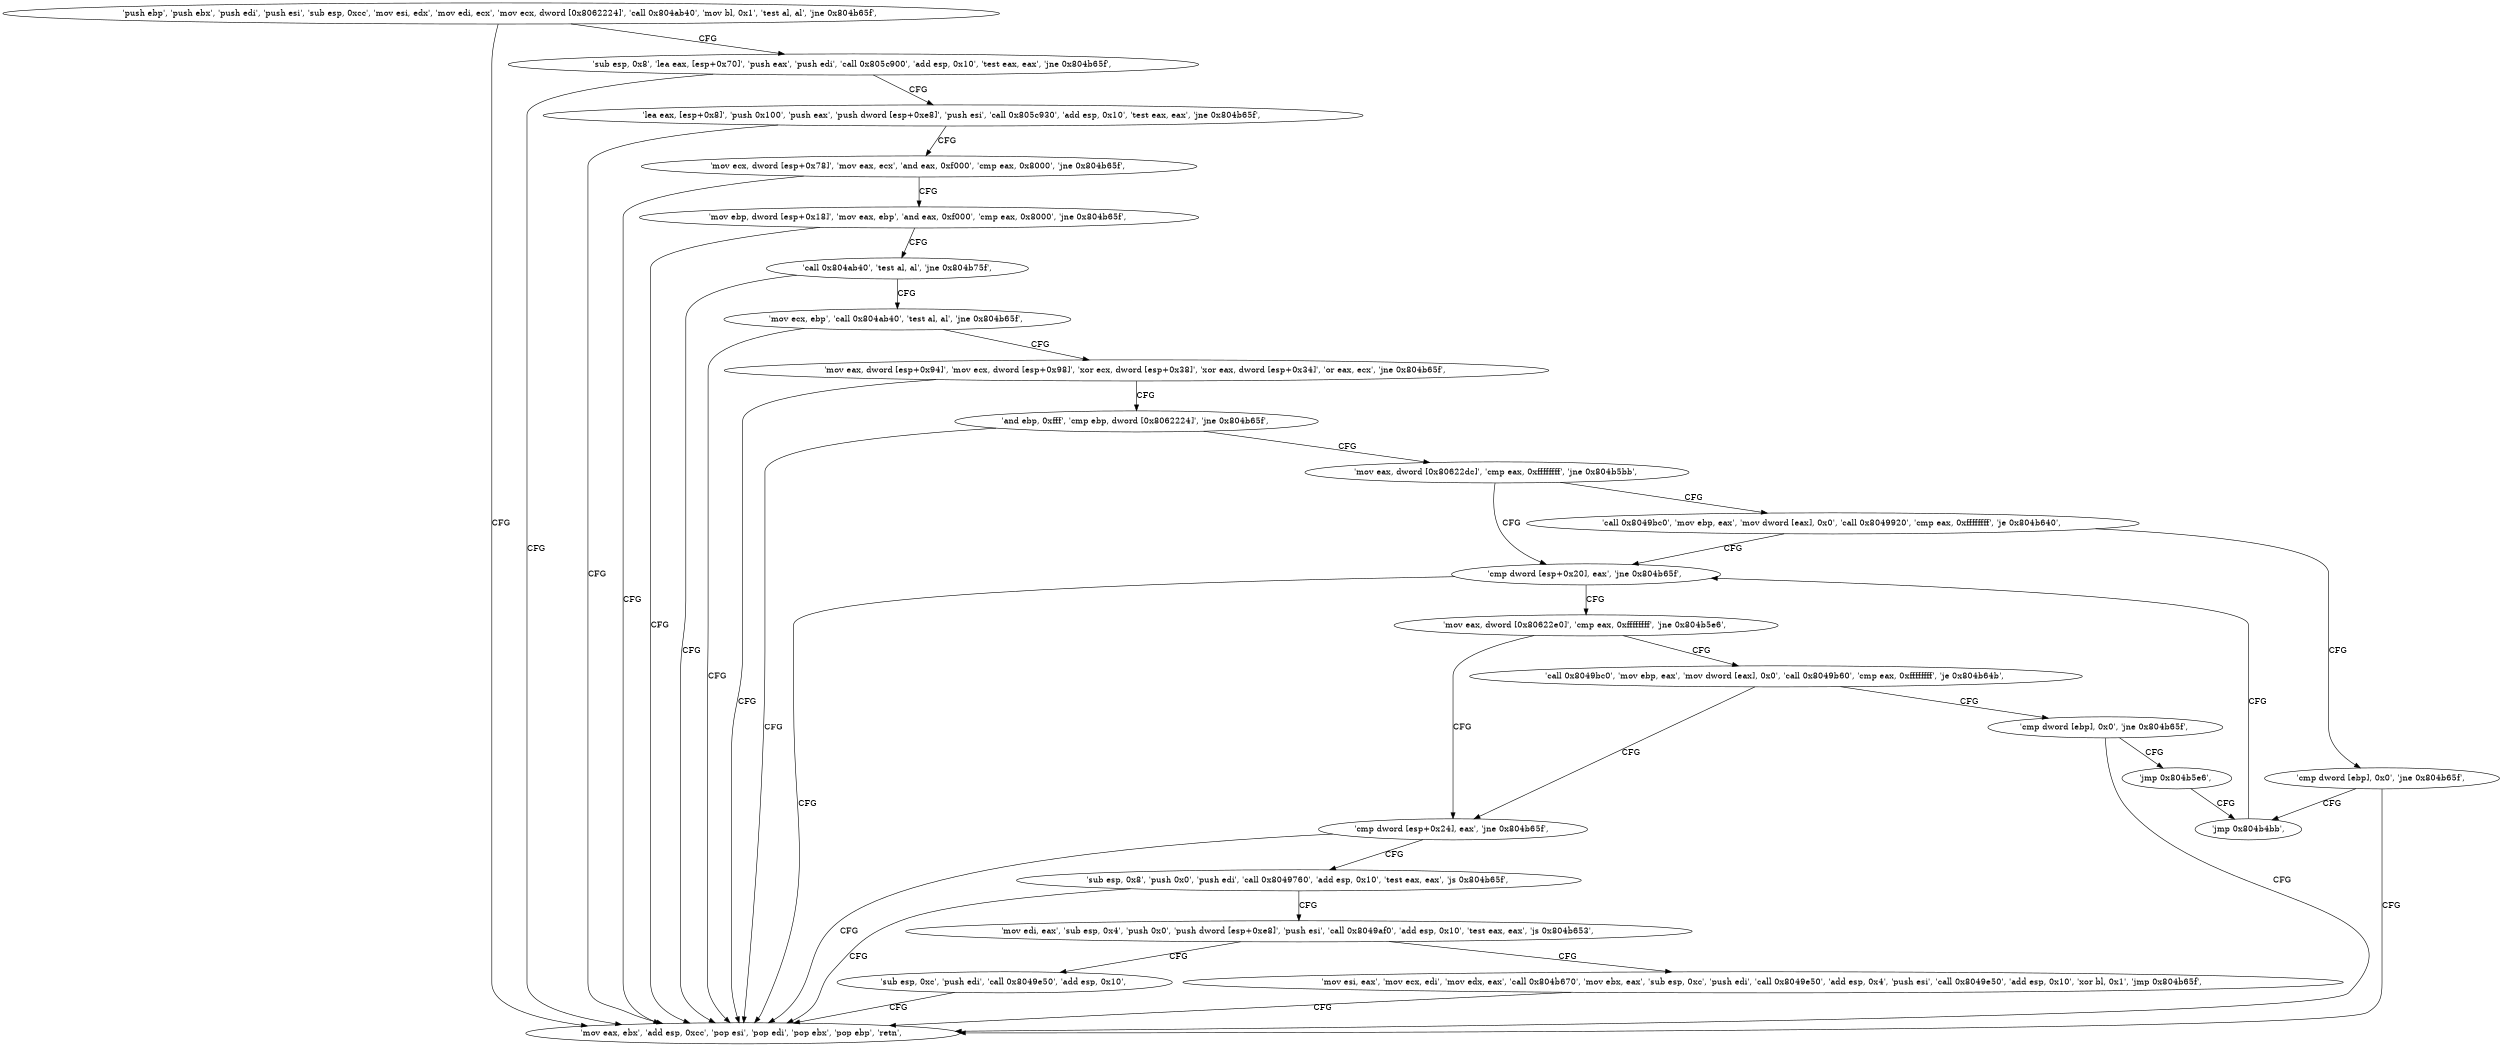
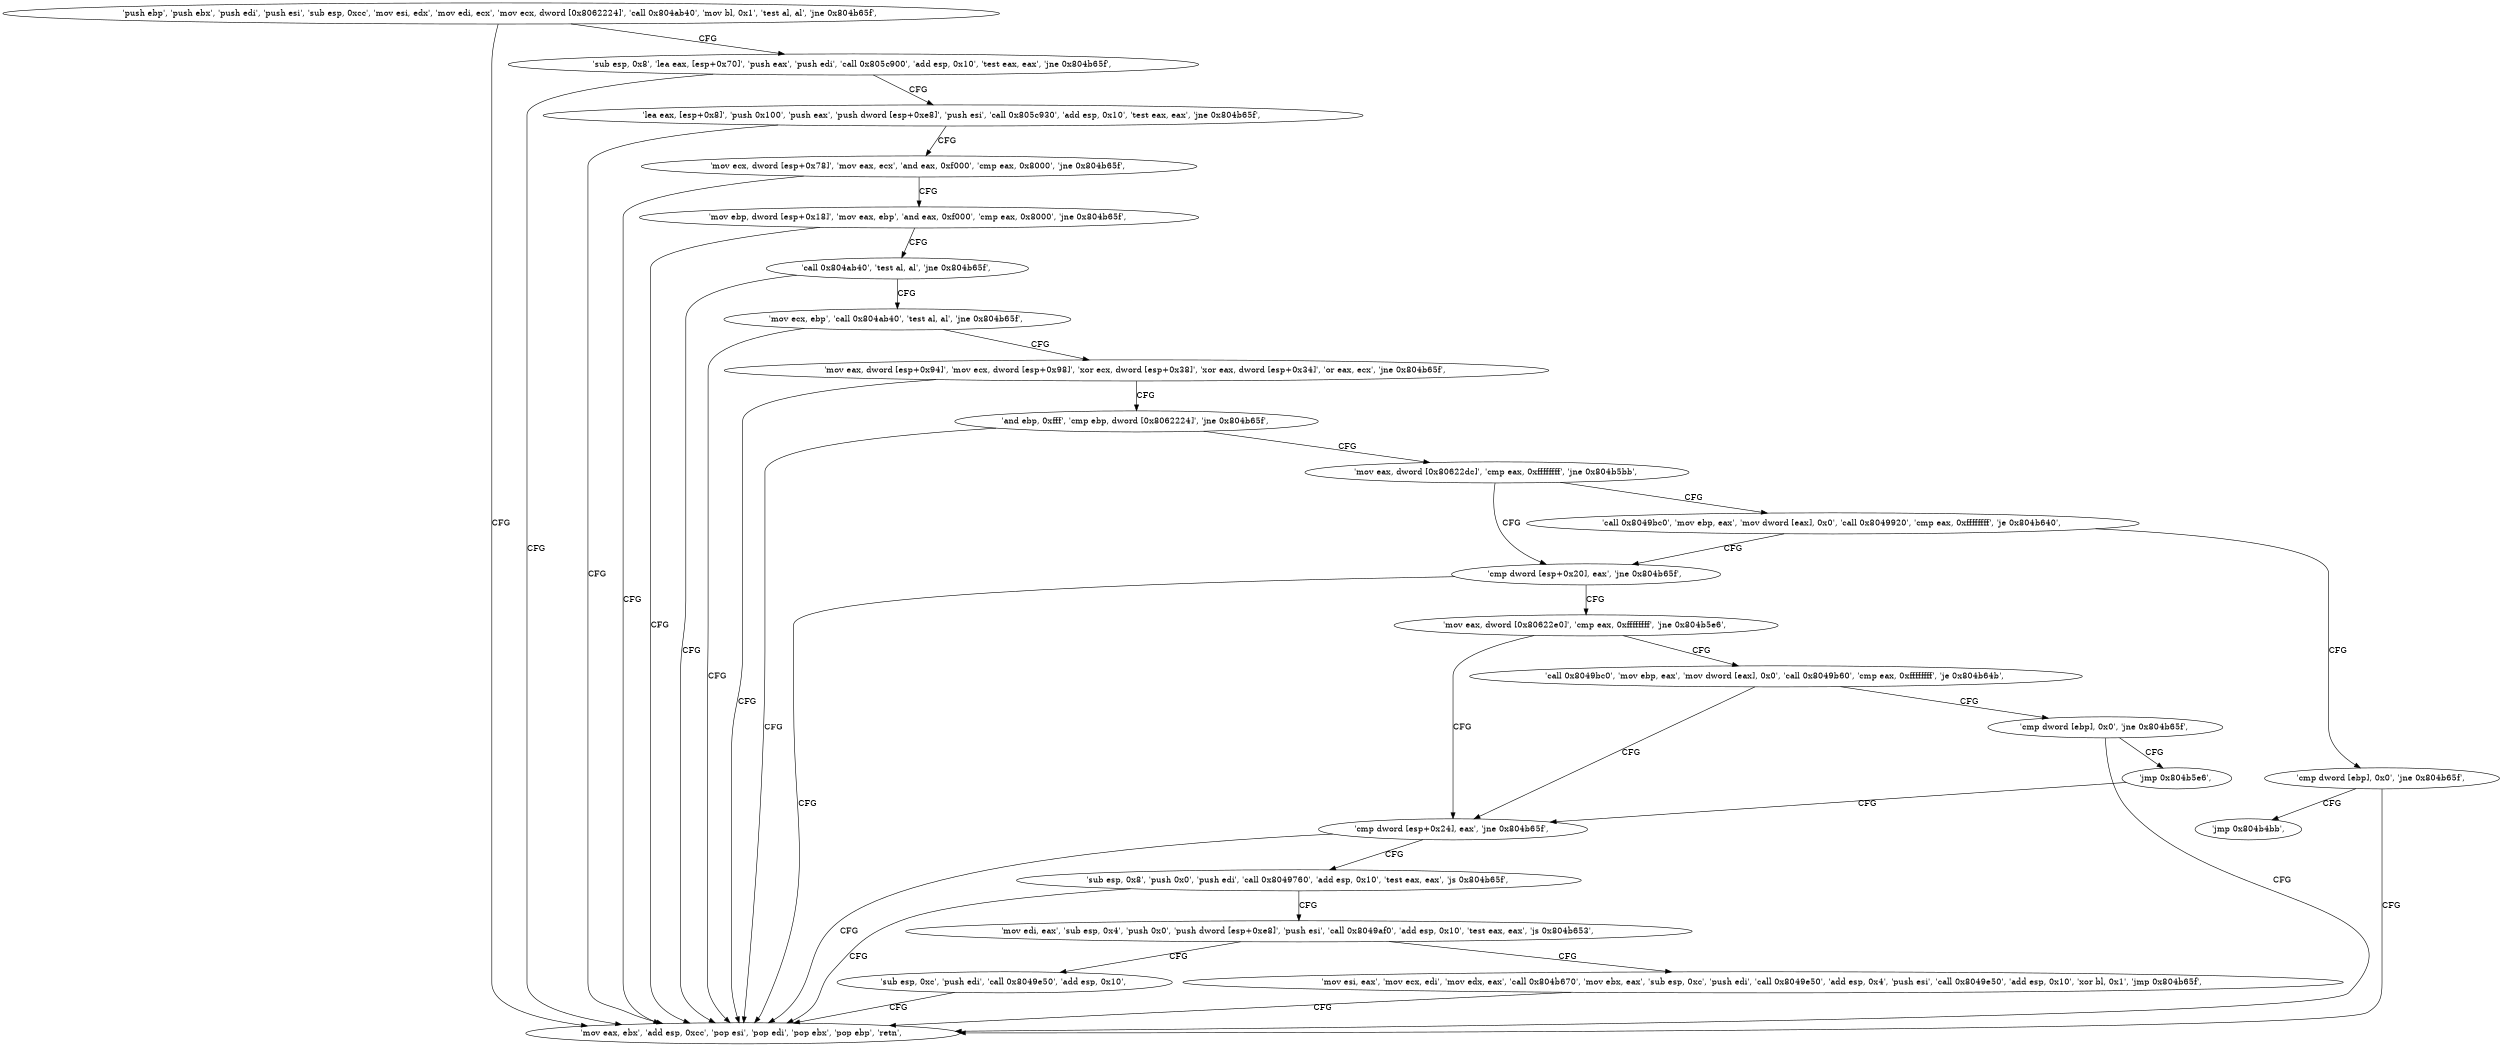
(897, 268) -> (897, 268)
(2082, 596) -> none
(2210, 802) -> (1841, 802)
